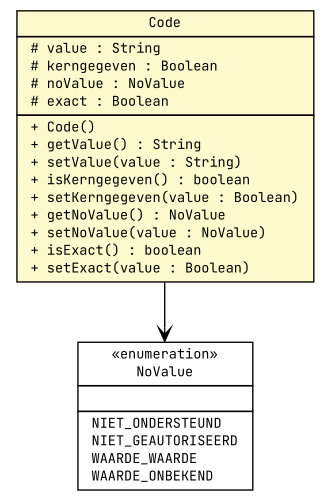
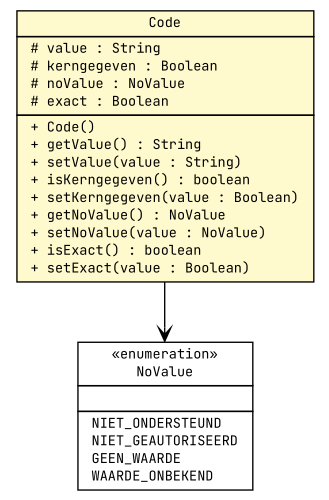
(145, 459) -> (137, 459)
